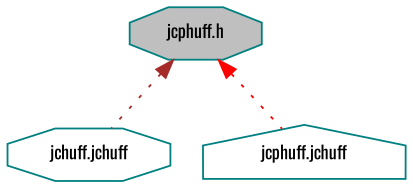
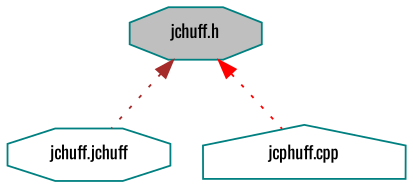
(196, 33) -> (196, 33)
(304, 155) -> (304, 155)
